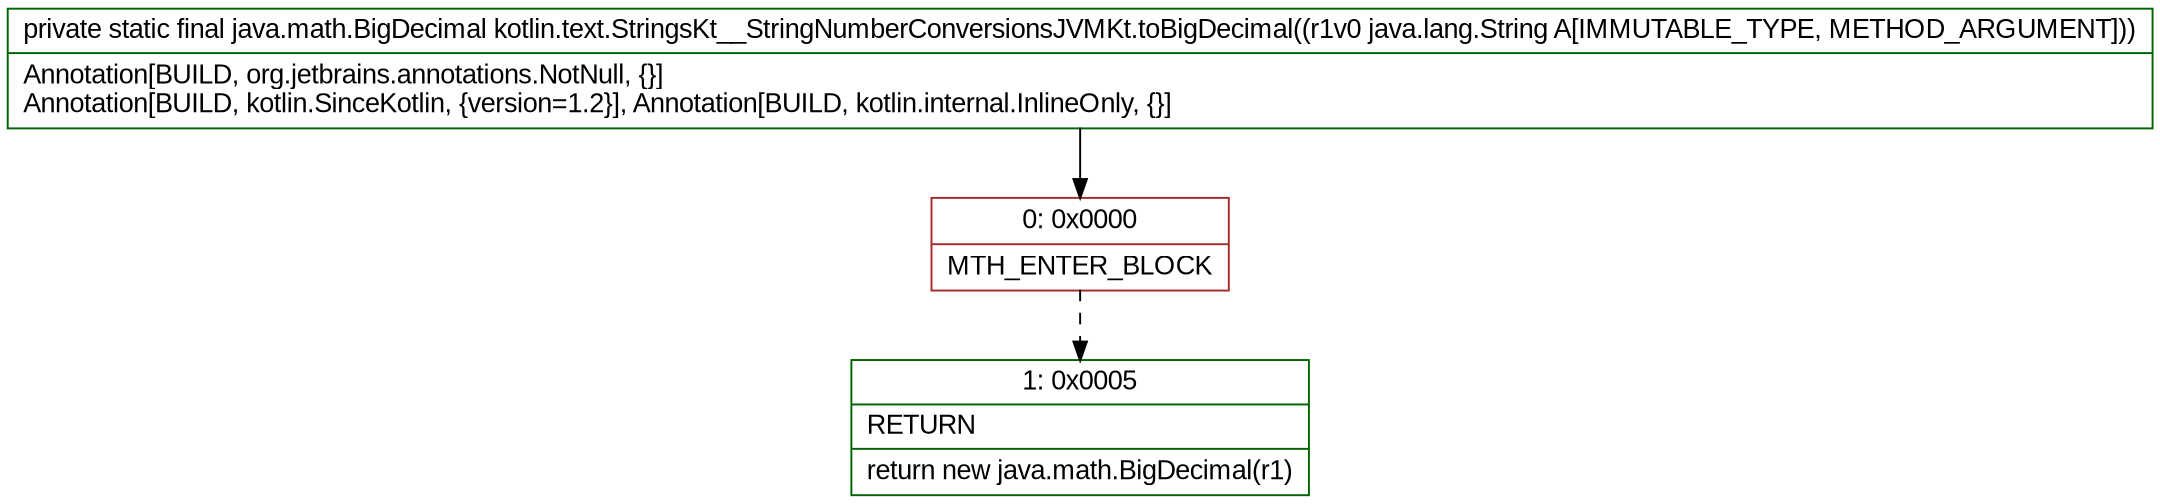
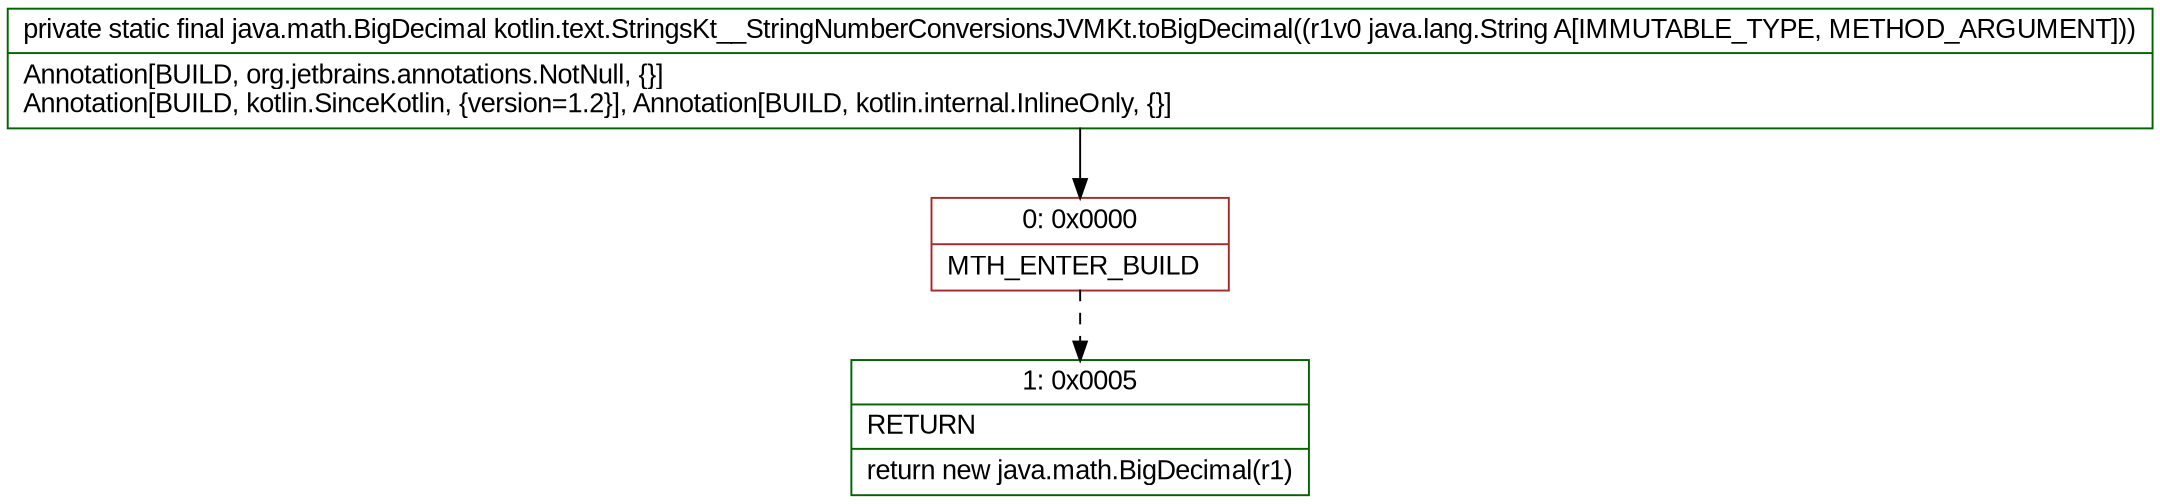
(1080, 266) -> (1073, 266)
